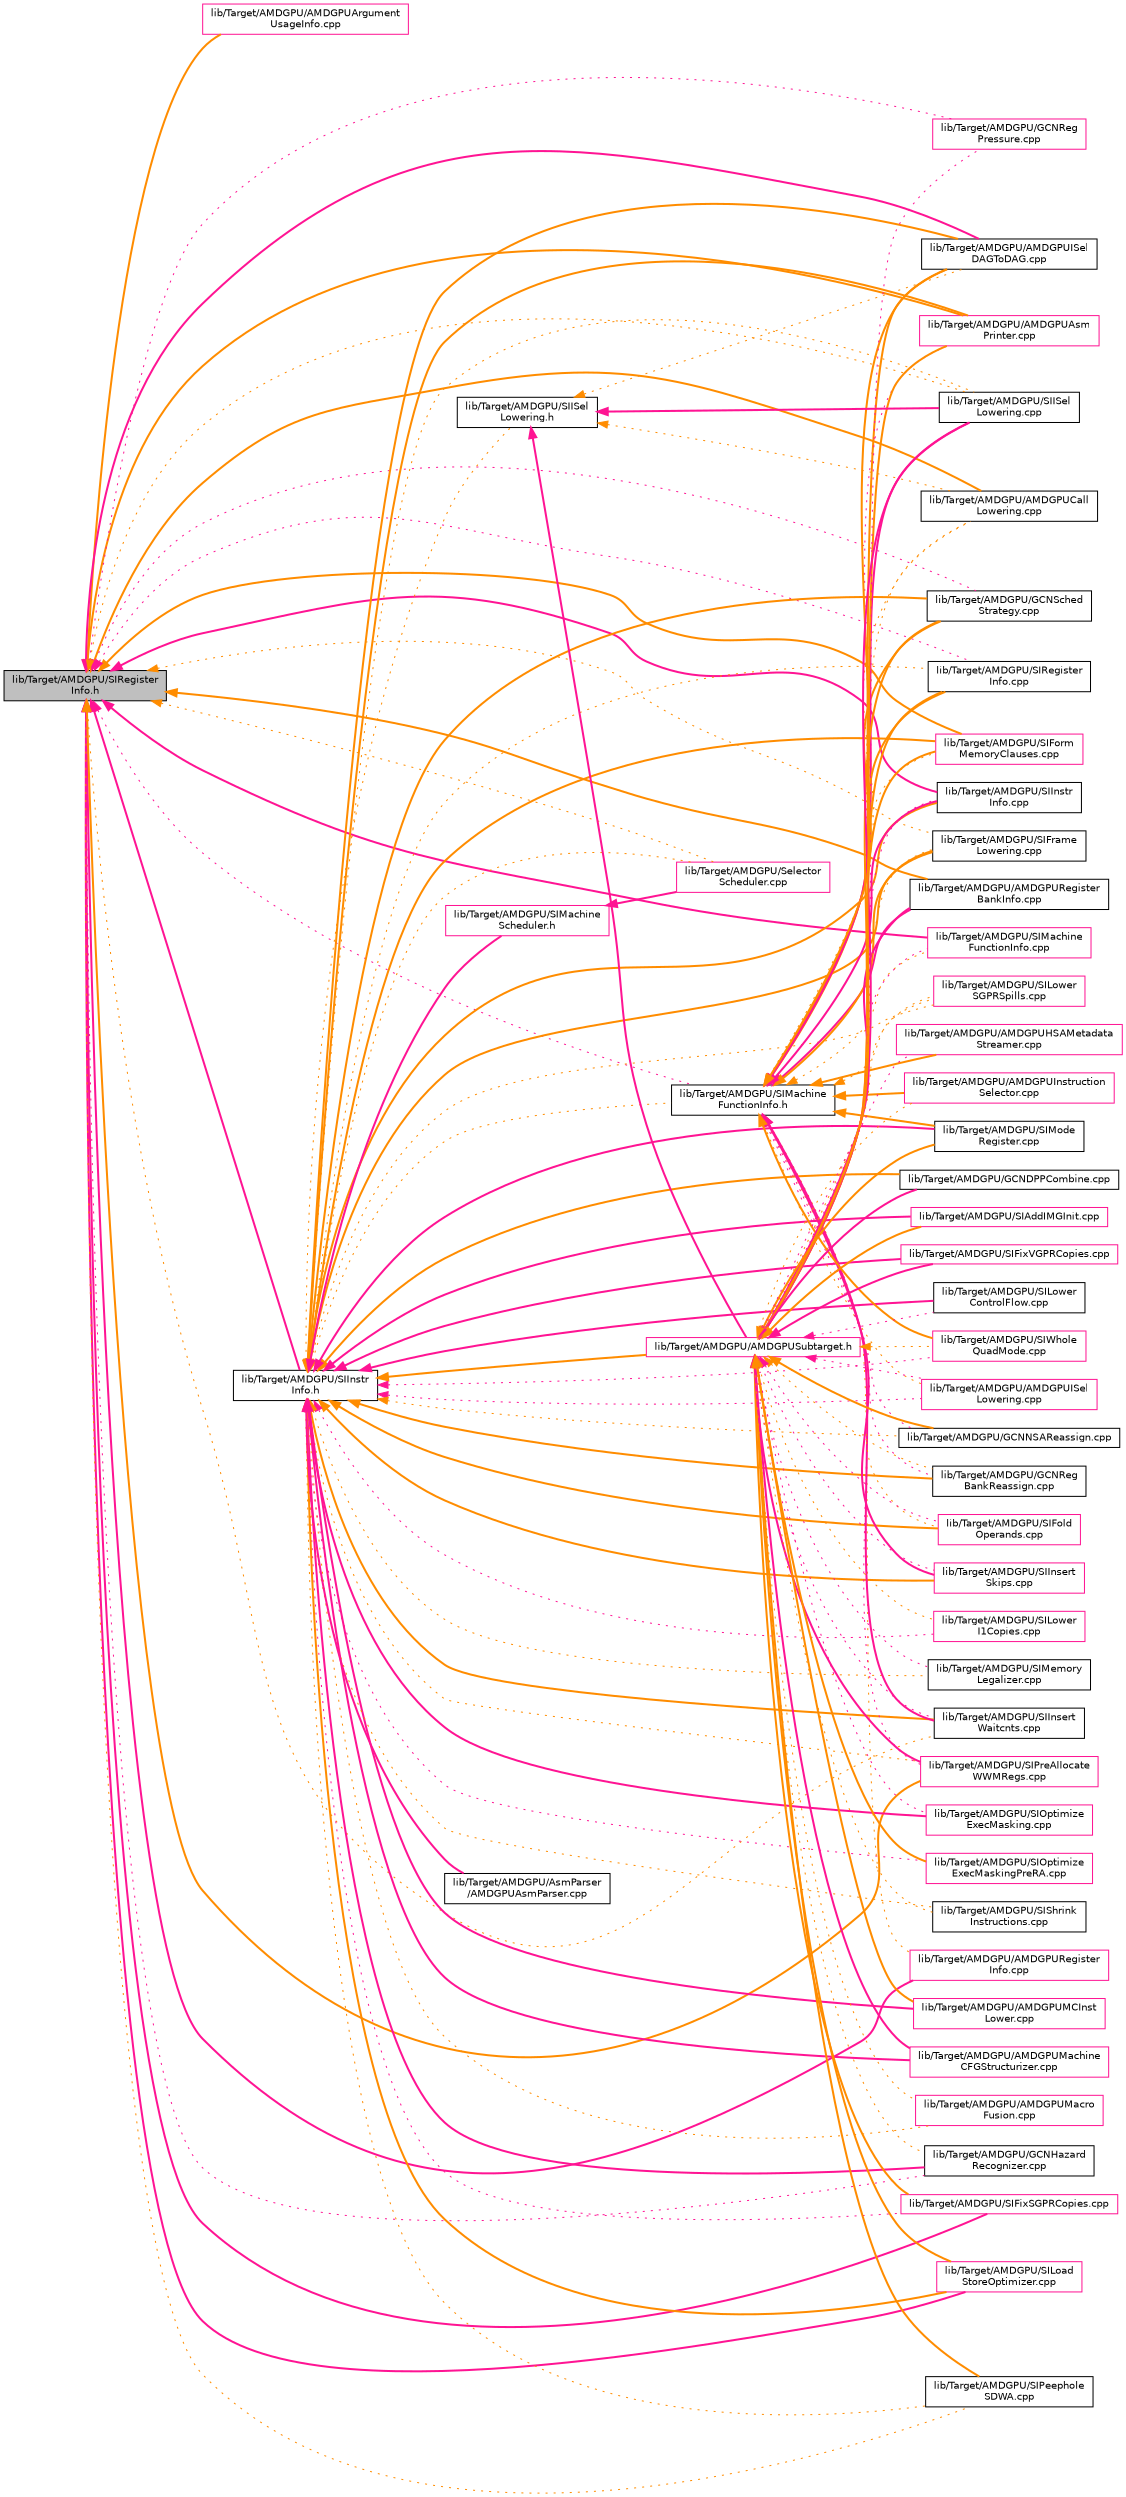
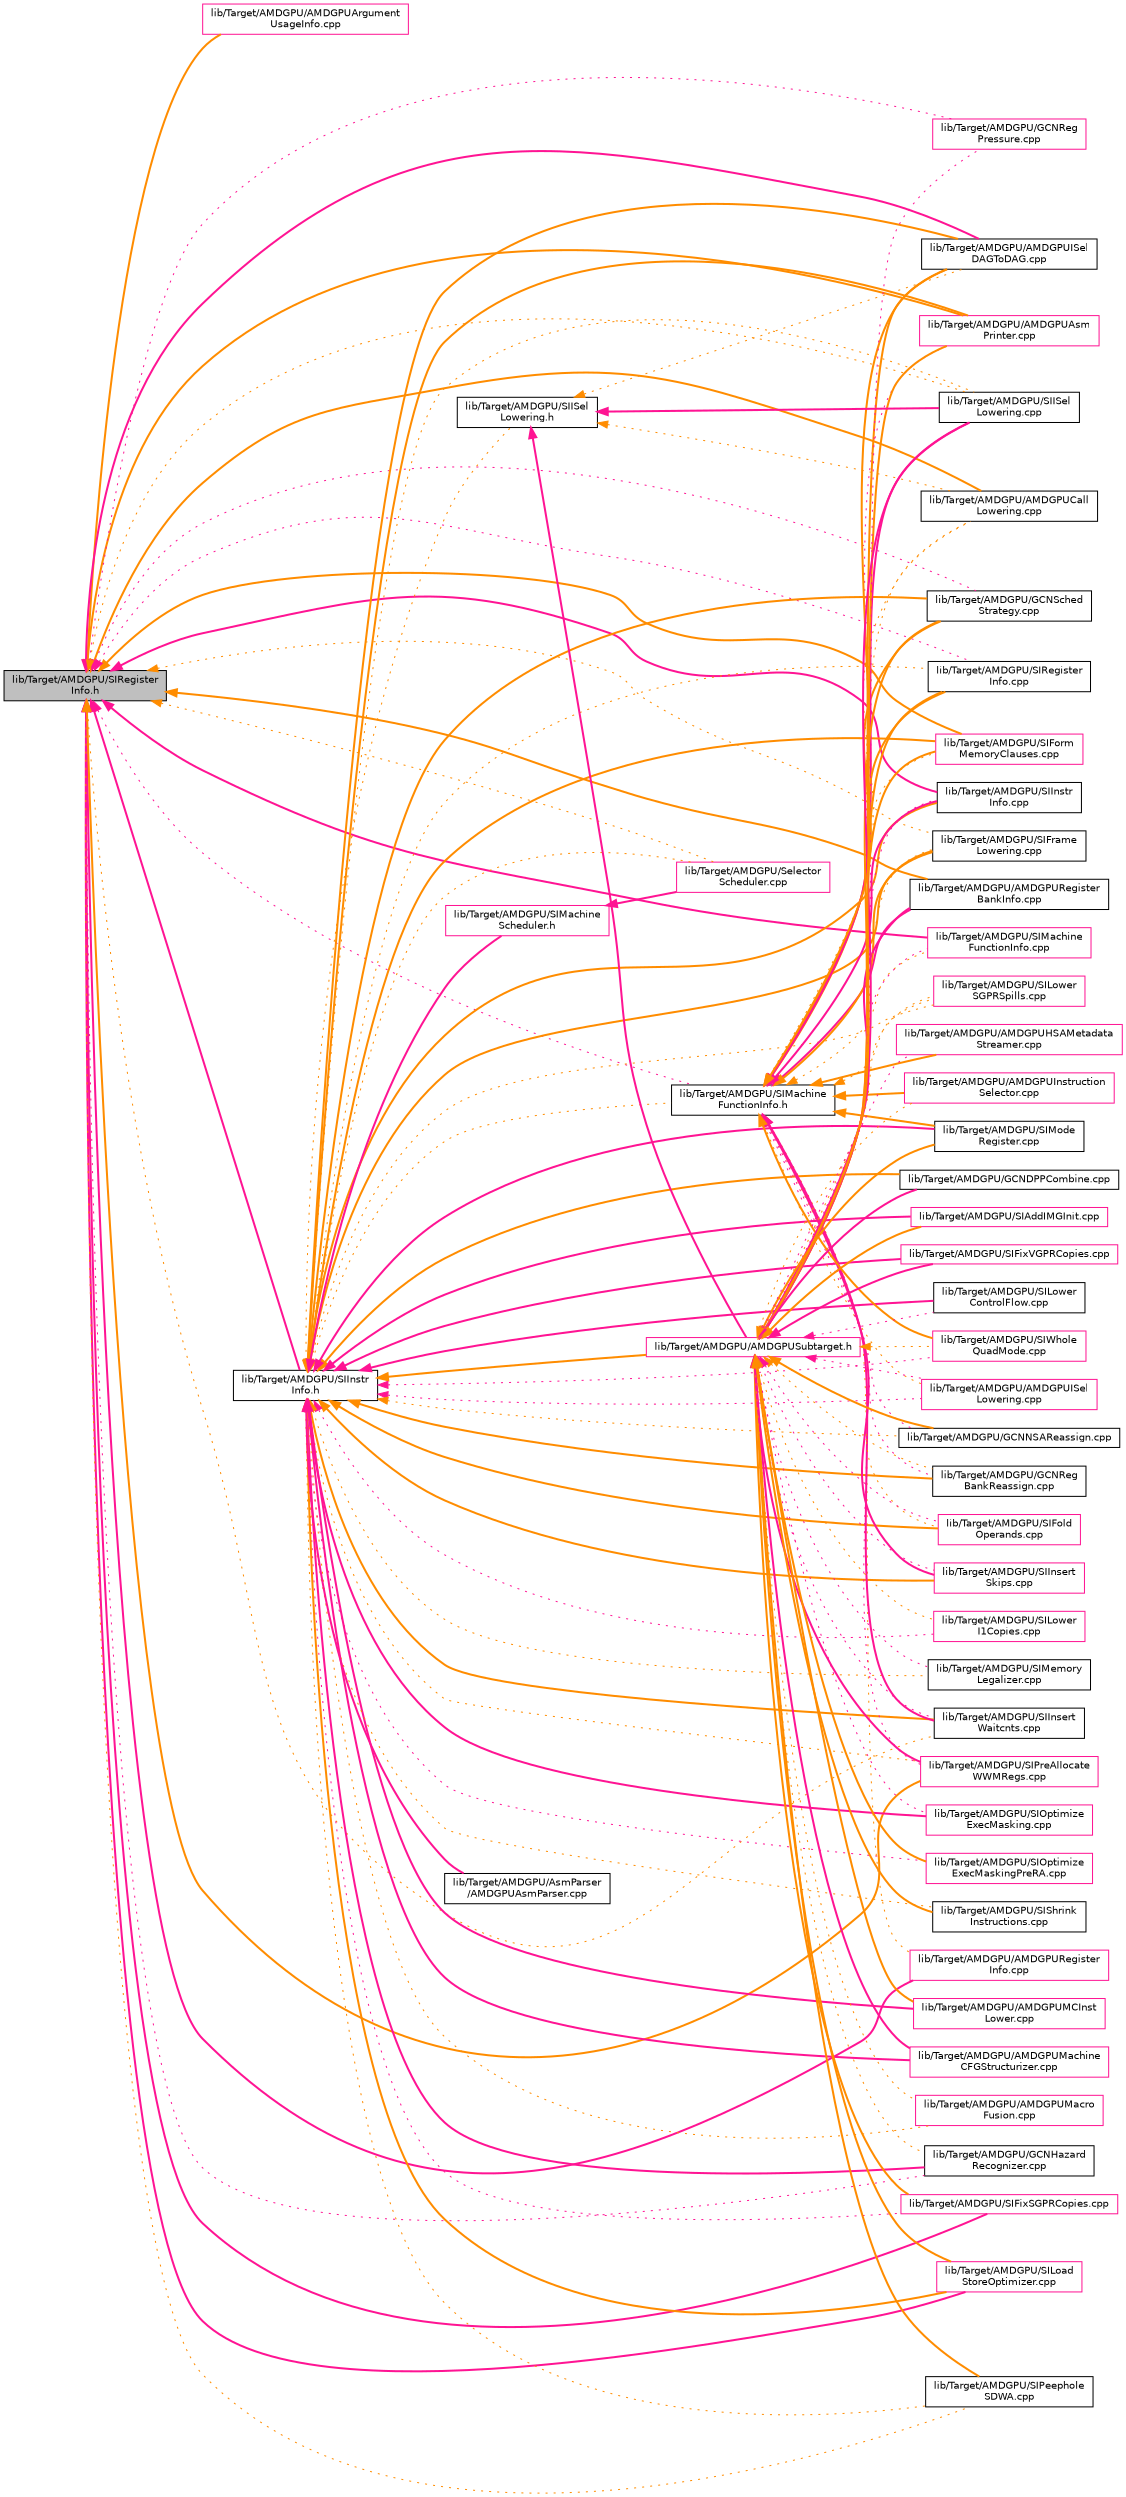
(841, 1786) -> (841, 1786)
